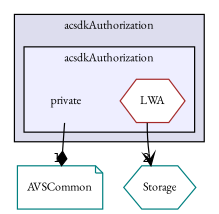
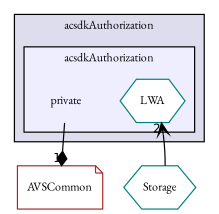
(153, 101) -> (153, 101)
(148, 138) -> (165, 150)
(60, 187) -> (60, 187)
